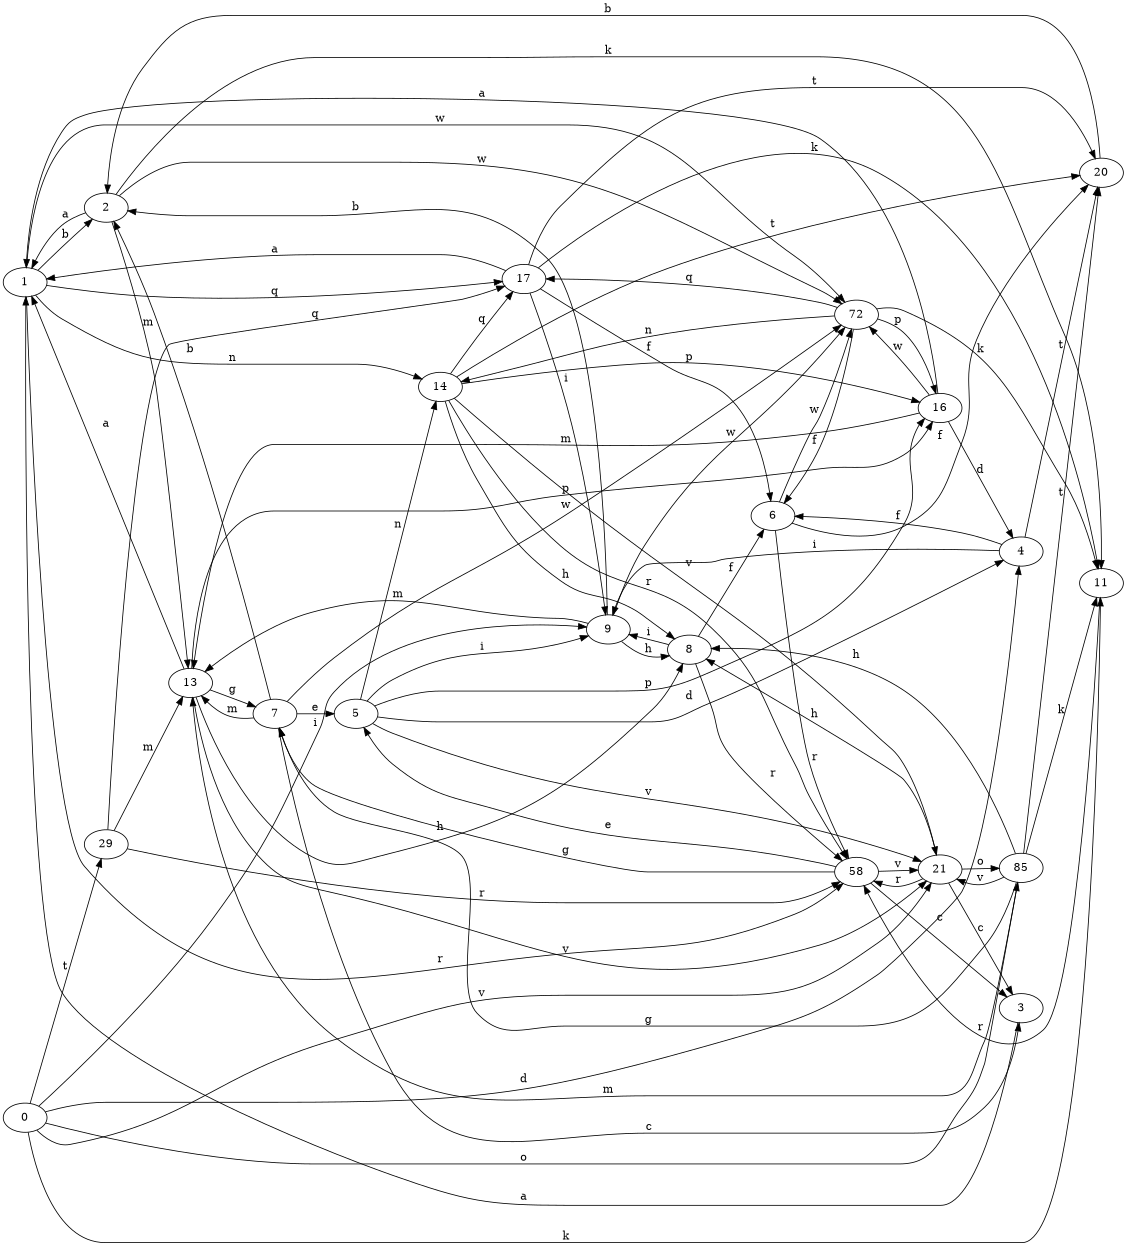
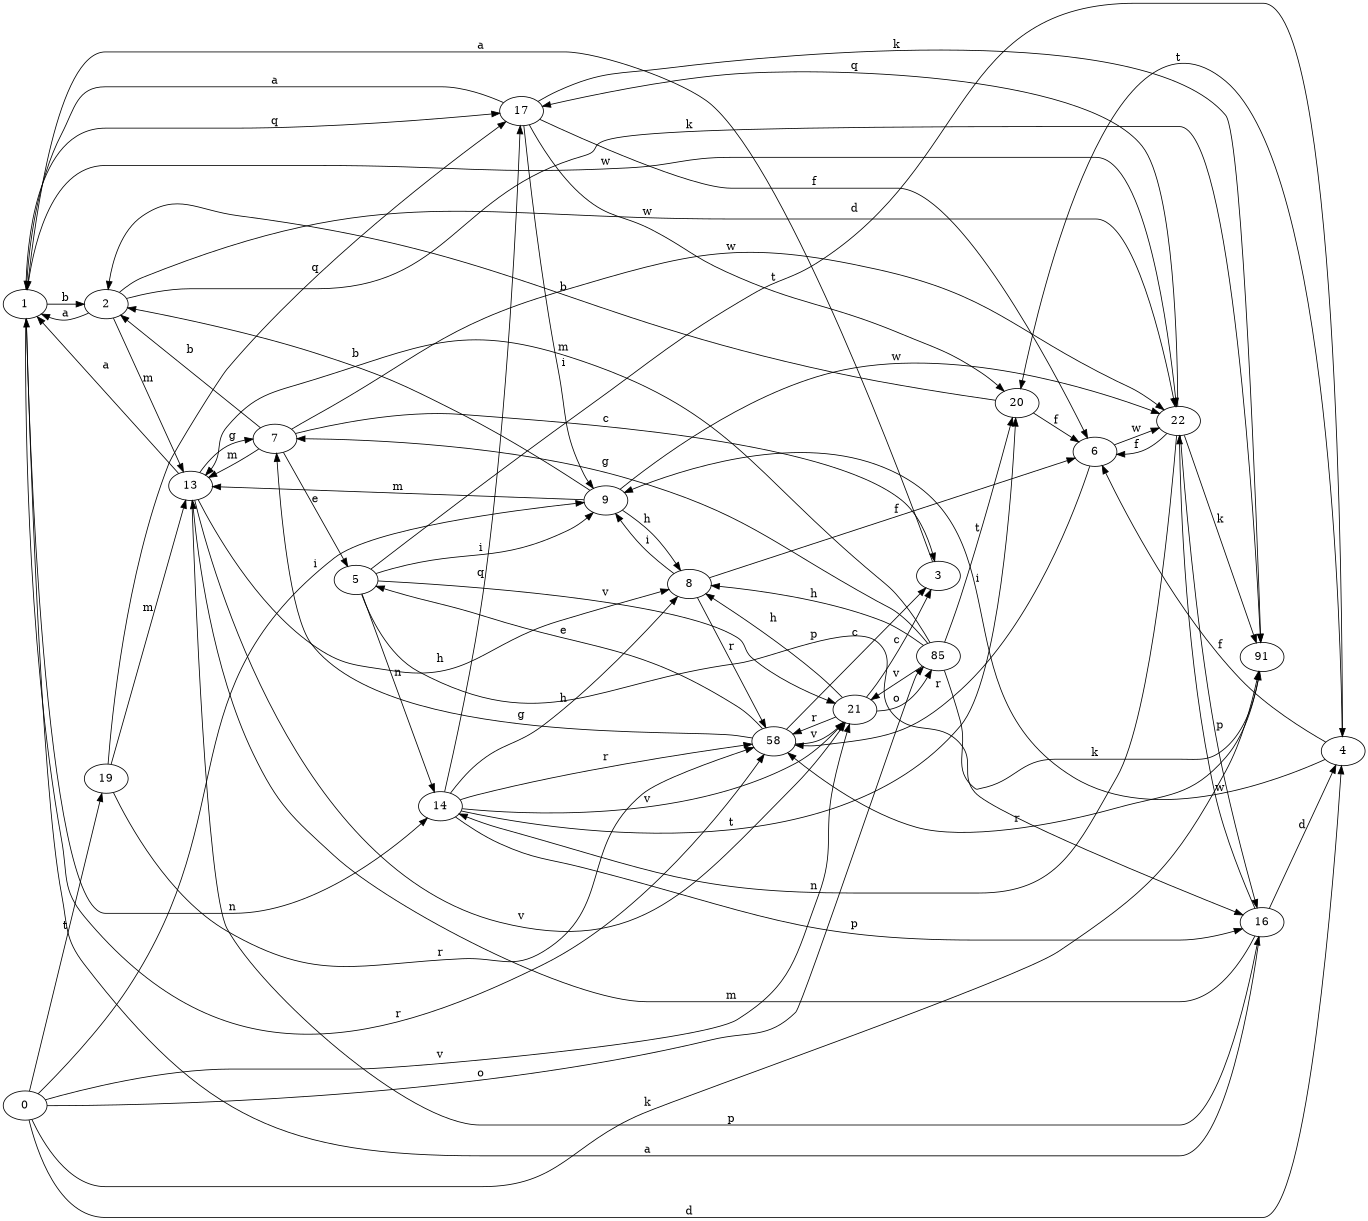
(857, 315) -> (1179, 421)
(969, 409) -> (1053, 425)
(1101, 583) -> (1262, 657)
(106, 844) -> (106, 779)
